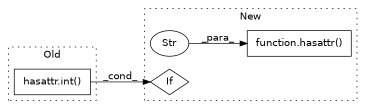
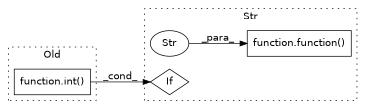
(251, 17) -> (251, 17)
(299, 43) -> (299, 43)
(52, 82) -> (52, 82)
